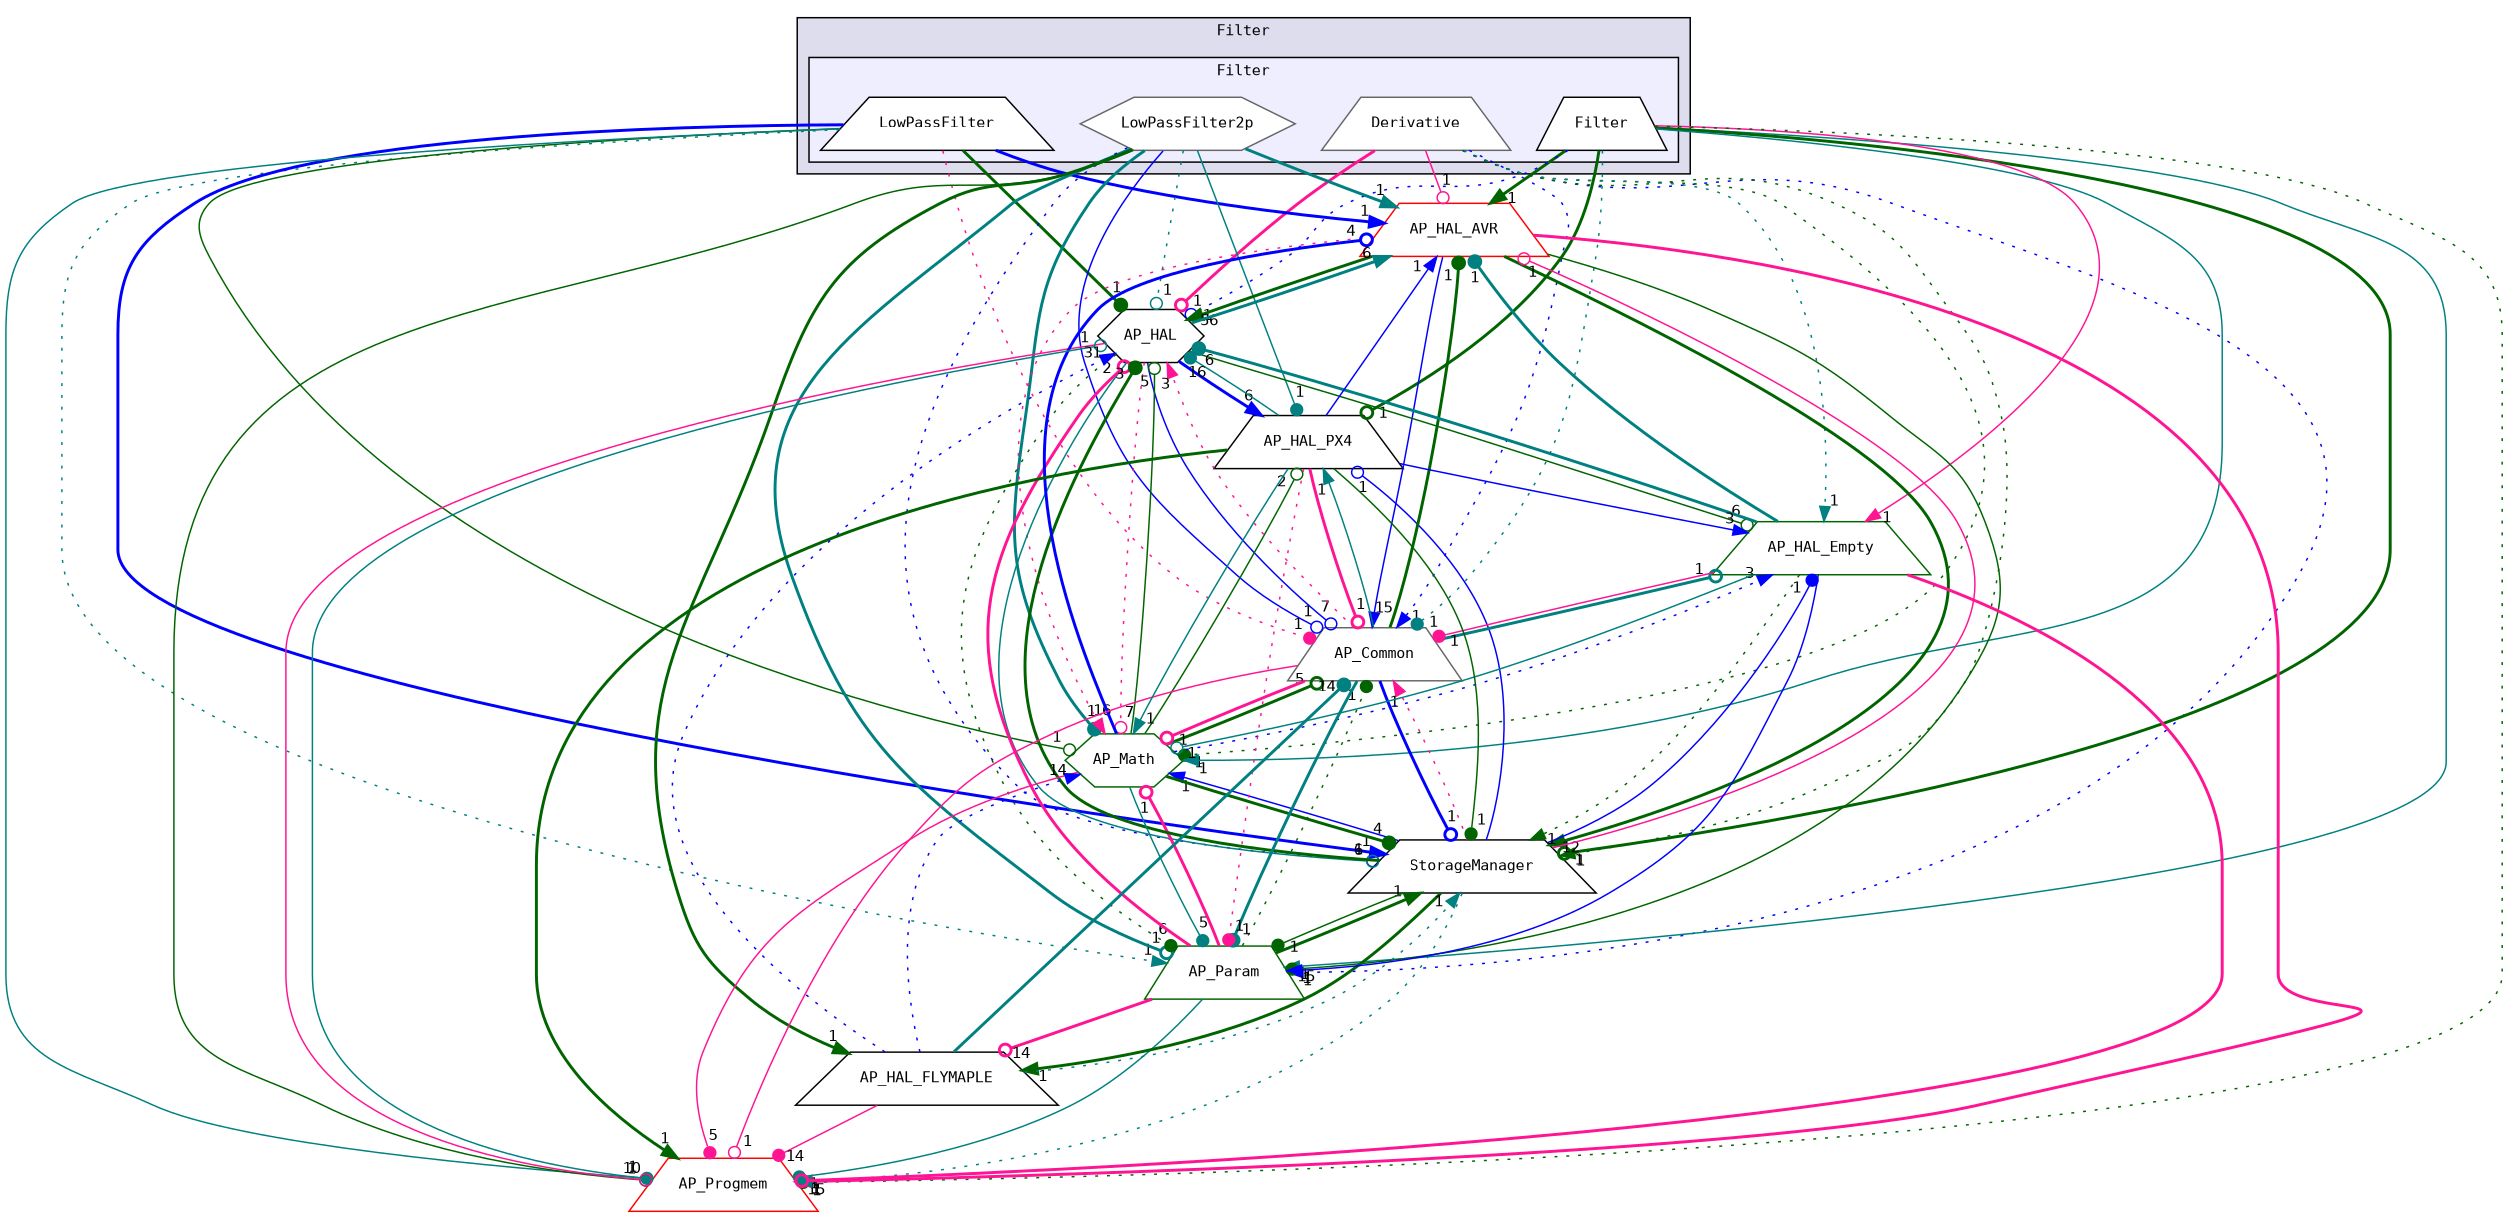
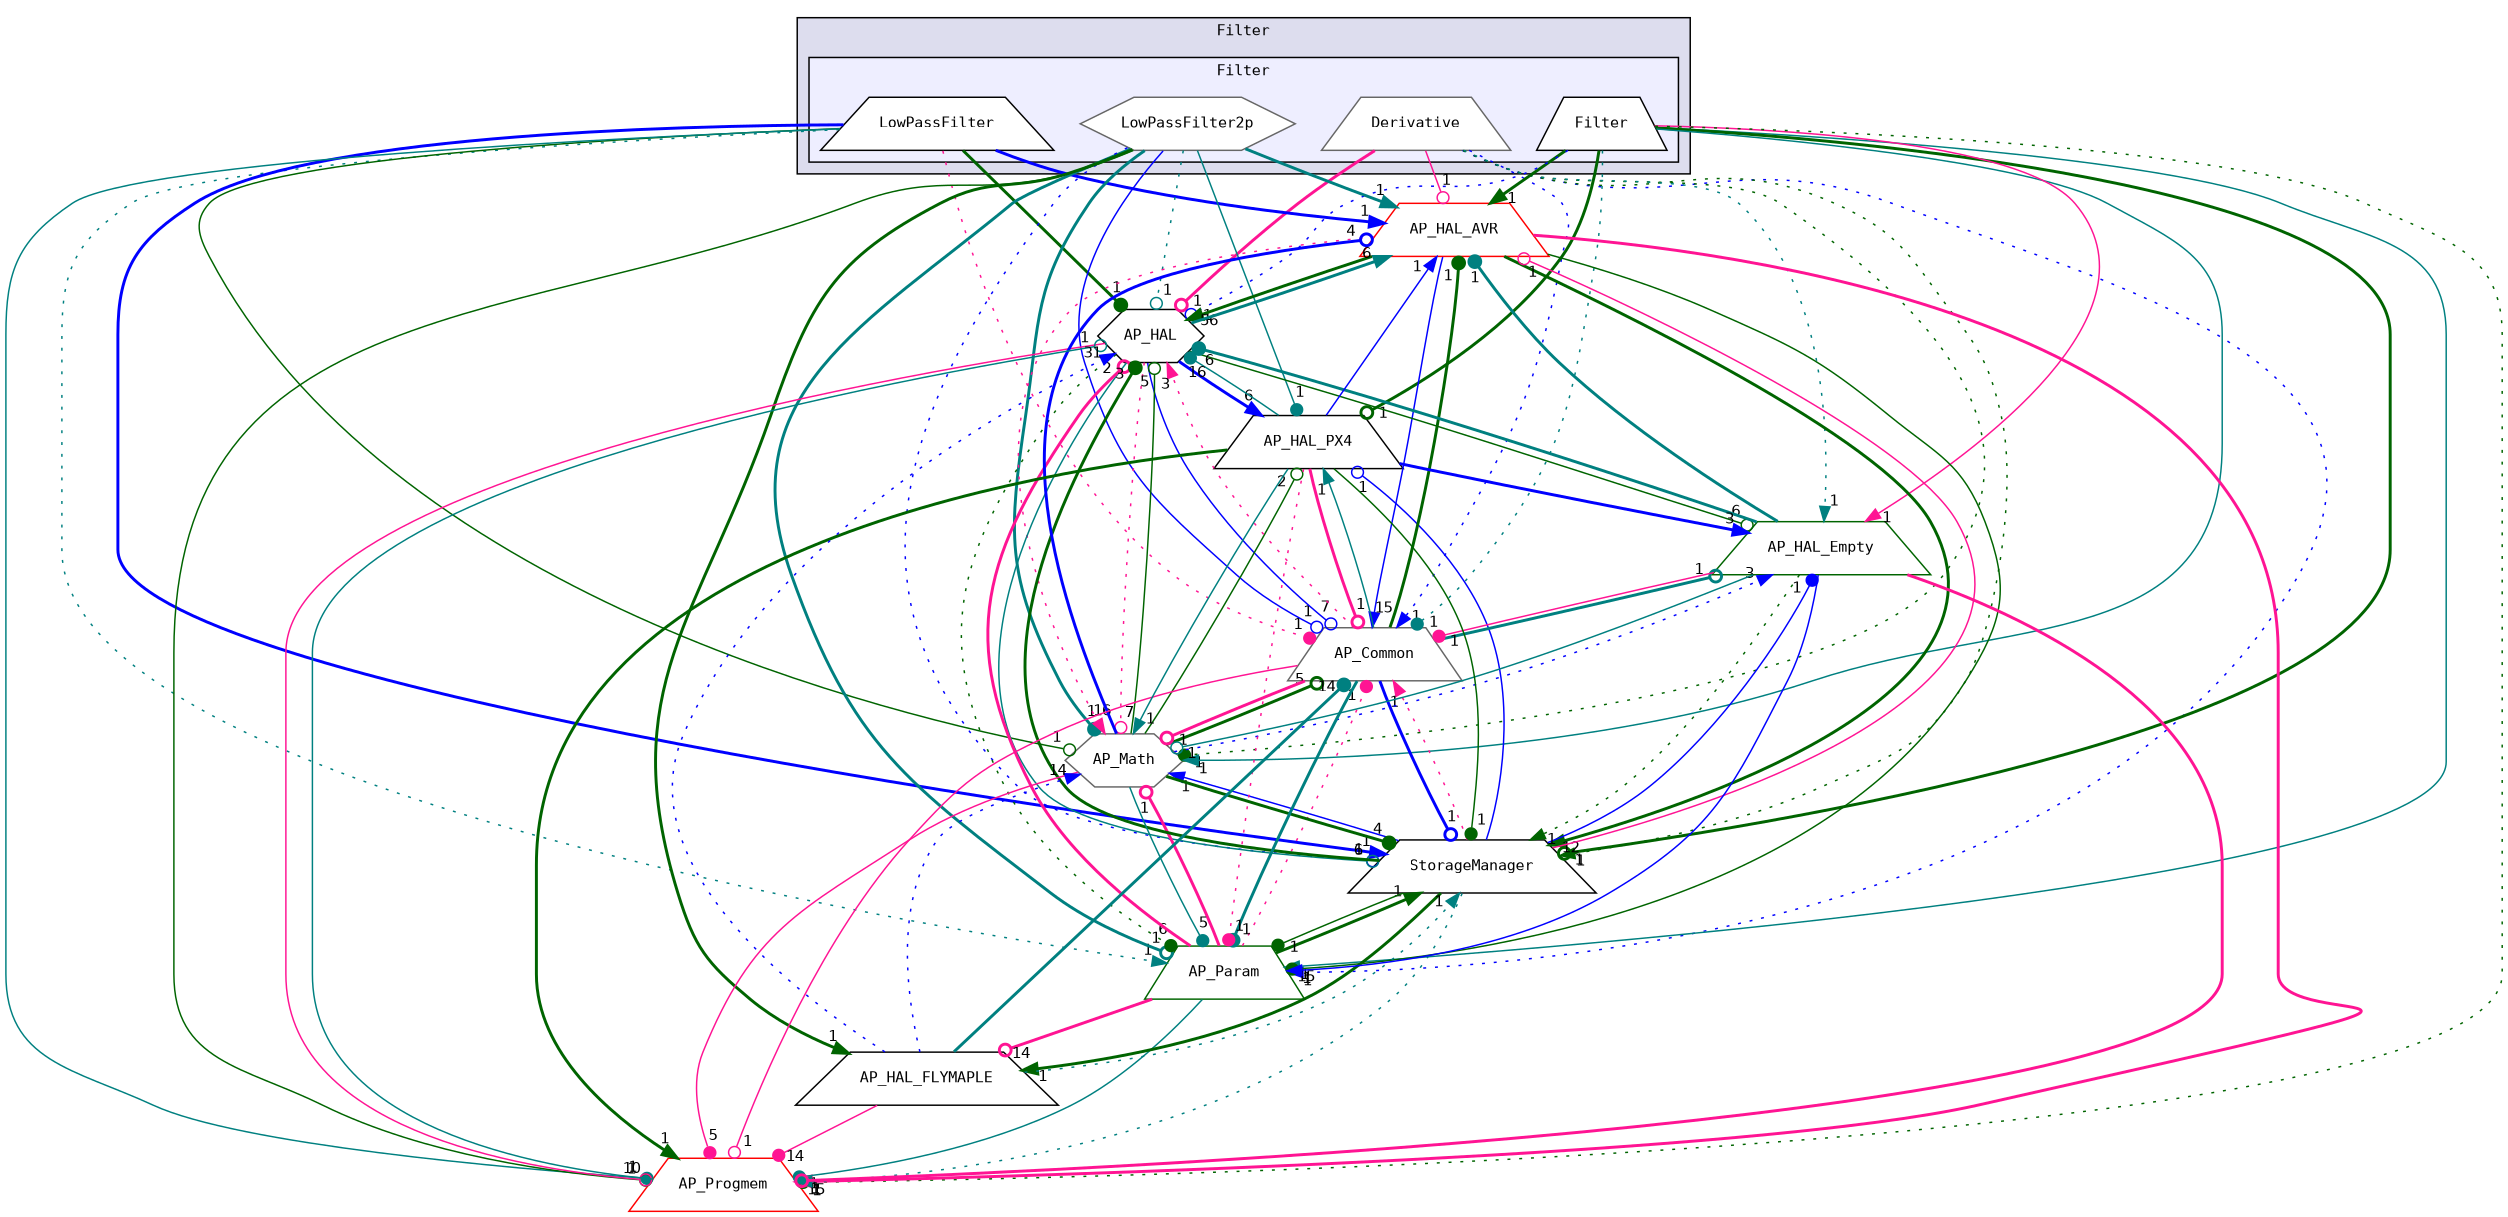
(1566, 497) -> (1566, 497)
(1124, 760) -> (1124, 760)
(1300, 833) -> (1300, 833)
